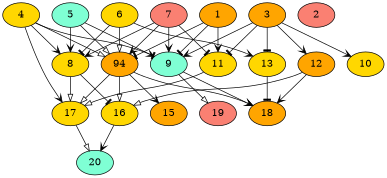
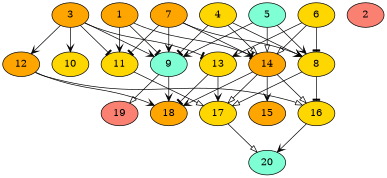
(169, 15) -> (169, 15)
(39, 63) -> (218, 84)
(120, 64) -> (267, 64)
